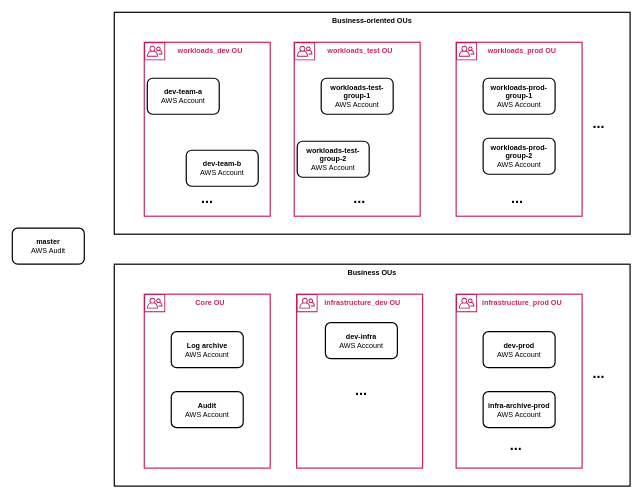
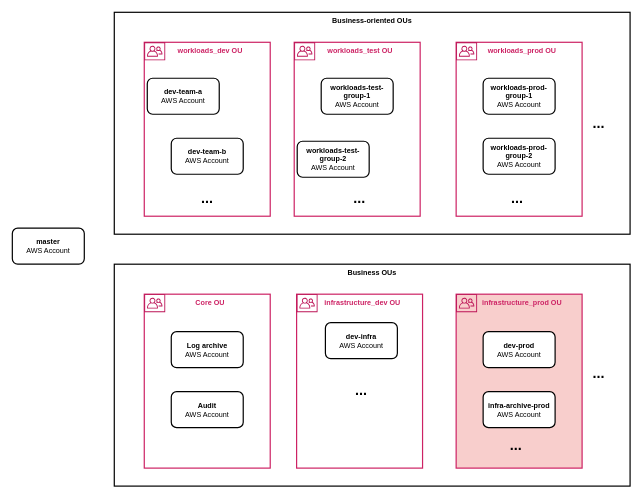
(222, 168) -> (207, 156)
(48, 246) -> (48, 246)
(519, 381) -> (519, 381)
